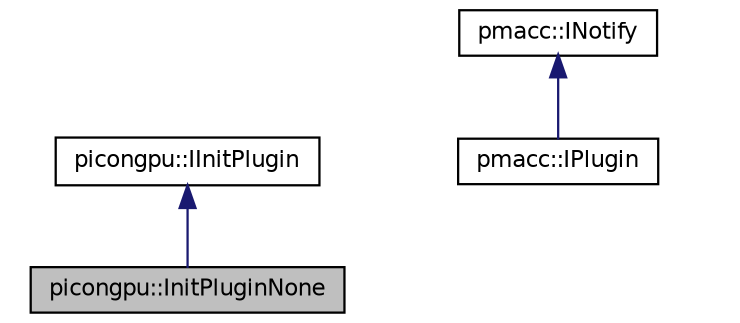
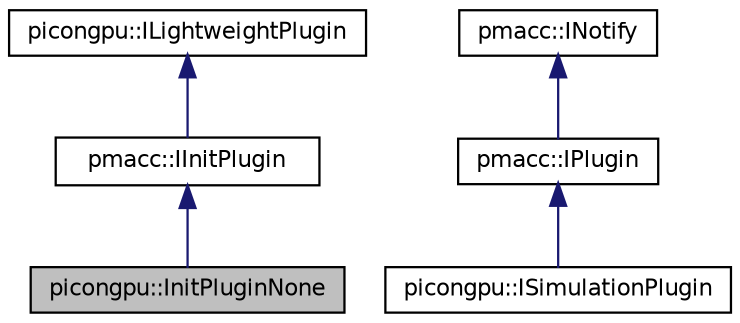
none -> (188, 33)
(188, 161) -> (188, 161)
none -> (558, 290)
